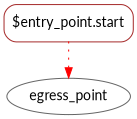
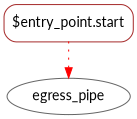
(69, 96) -> (69, 96)
